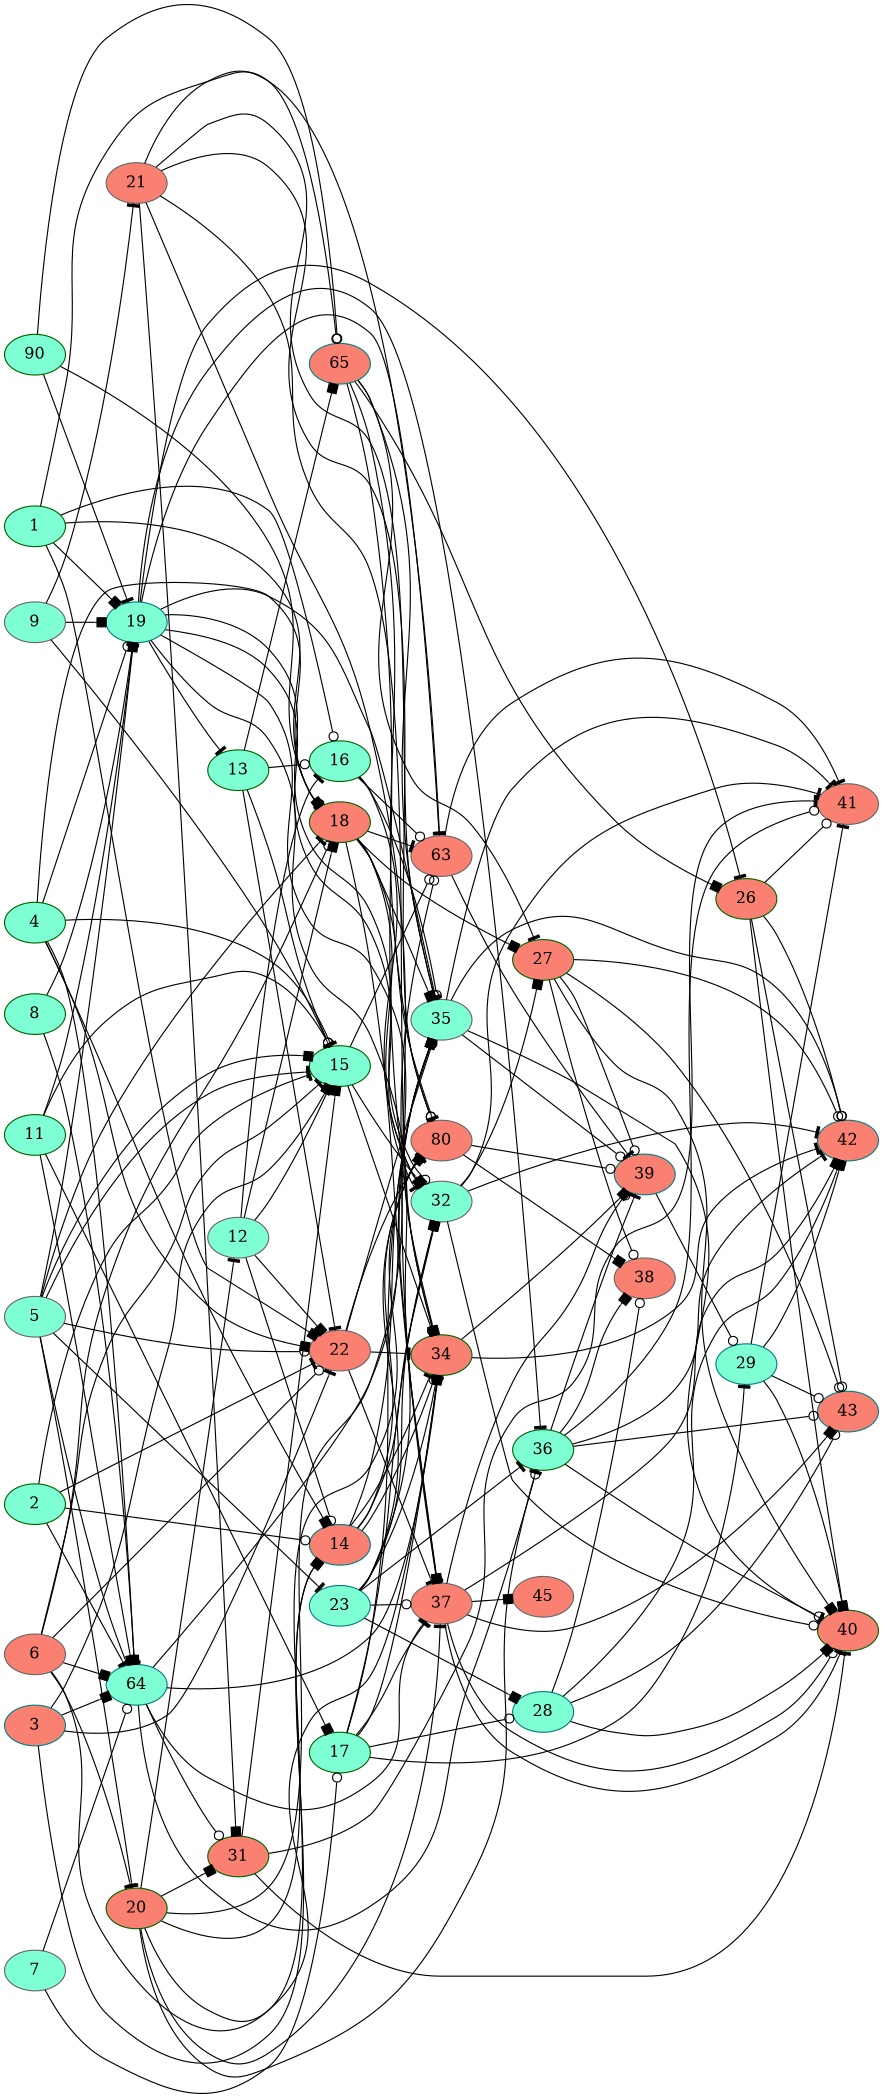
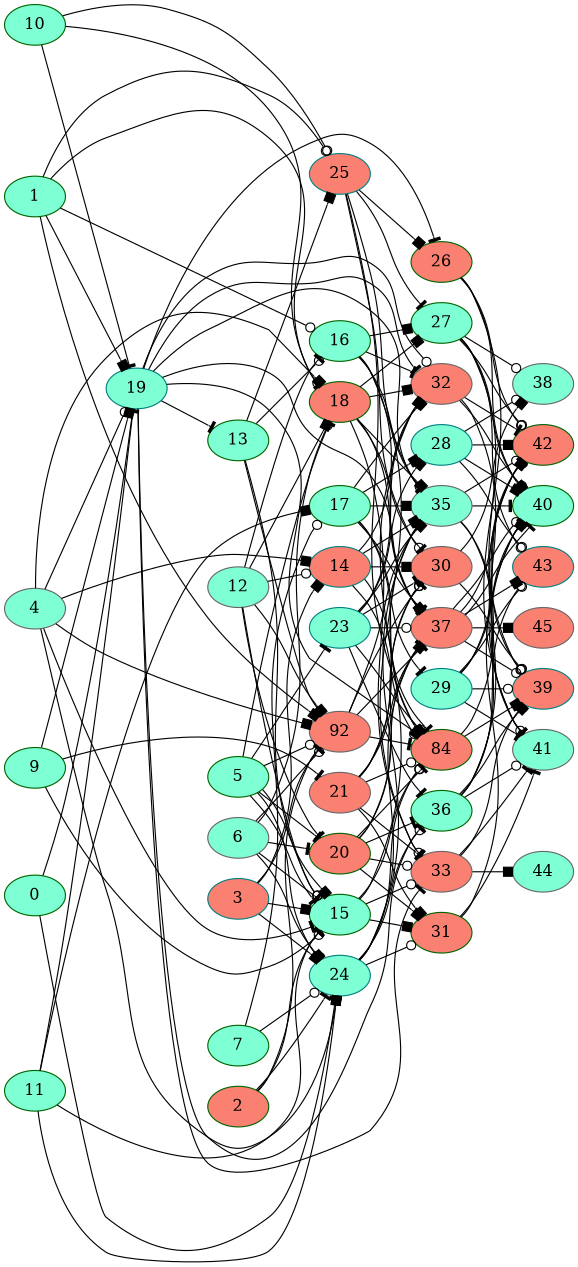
(35, 355) -> (35, 25)
(340, 364) -> (340, 174)
none -> (391, 480)
(35, 622) -> (35, 768)
(848, 804) -> (543, 750)
(442, 856) -> (442, 872)
none -> (543, 872)
(35, 923) -> (35, 609)
(543, 960) -> (442, 323)
(93, 976) -> none
(35, 1014) -> (35, 895)
(504, 1102) -> (385, 333)
(442, 1141) -> (442, 567)
(848, 1141) -> (543, 445)
(803, 1185) -> none
(442, 1202) -> (442, 384)
(680, 1240) -> (488, 689)
(645, 1278) -> (543, 384)
(35, 1317) -> (238, 777)
(586, 1326) -> (489, 755)
(340, 1351) -> (340, 732)
(442, 1355) -> (442, 750)
(592, 1370) -> none
(293, 1430) -> (385, 923)
(35, 1504) -> (238, 1107)
(183, 1524) -> none
(188, 1576) -> (268, 724)
(848, 1631) -> (543, 506)
(35, 1654) -> (238, 838)
(137, 1685) -> (340, 976)
(437, 1733) -> (386, 478)
(35, 1971) -> (238, 1046)
(233, 2028) -> none
